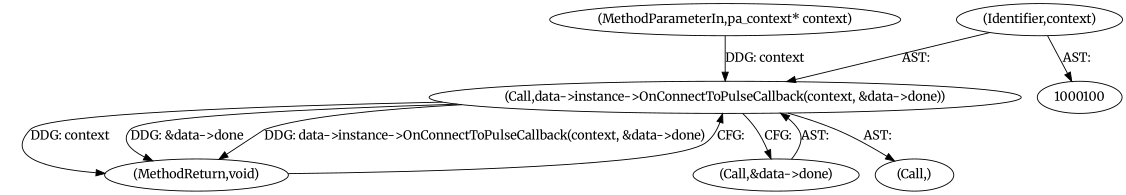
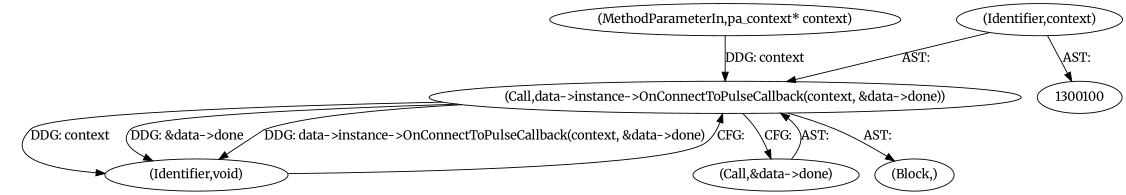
(1080, 97) -> (1080, 97)
(196, 175) -> (196, 175)
(914, 175) -> (914, 175)
